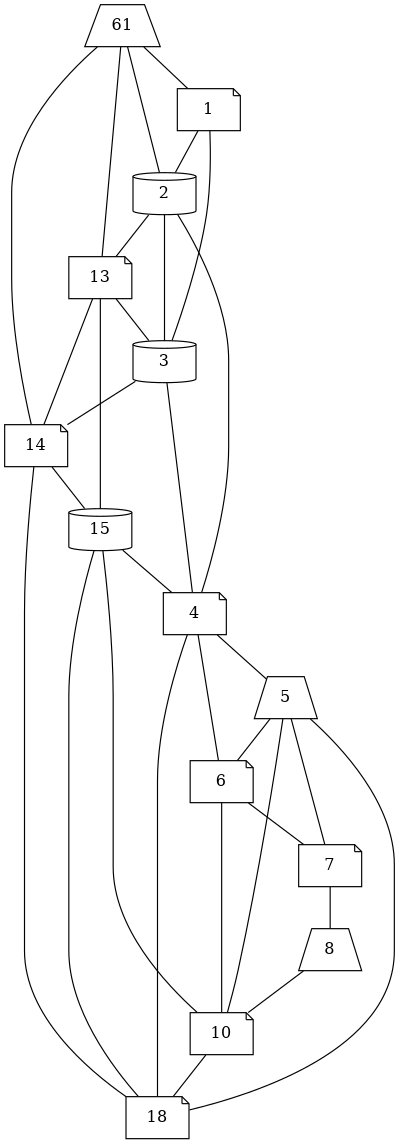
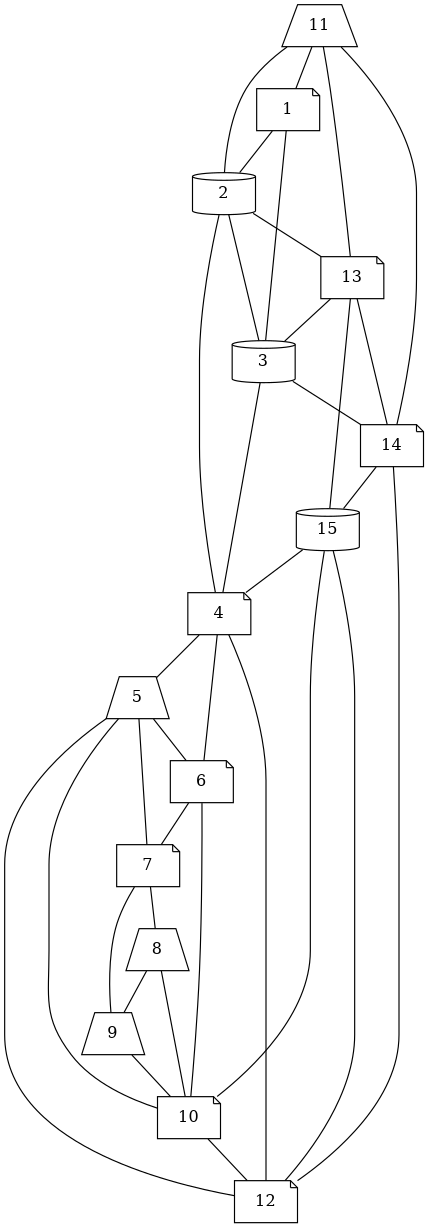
(123, 26) -> (320, 26)
none -> (113, 1034)
(158, 1118) -> (266, 1202)
